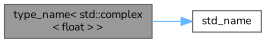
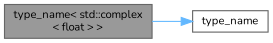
(227, 21) -> (230, 21)
